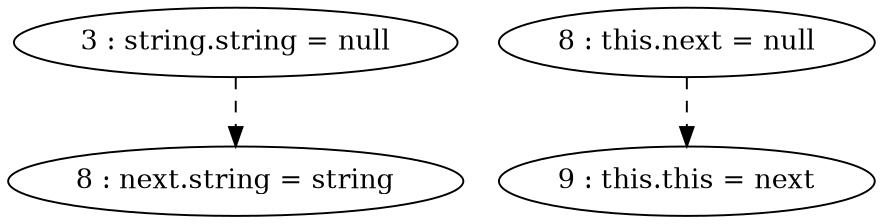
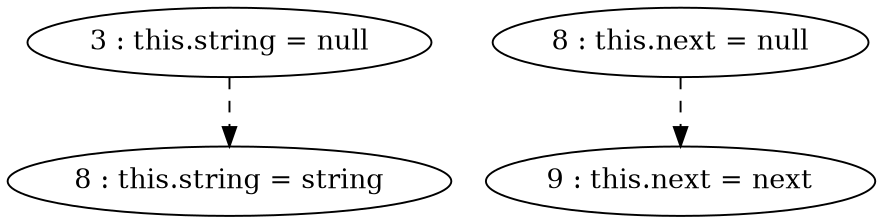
(236, 42) -> (229, 42)
(236, 181) -> (229, 181)
(687, 181) -> (681, 181)
